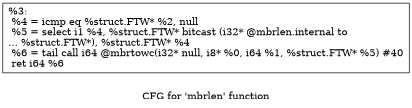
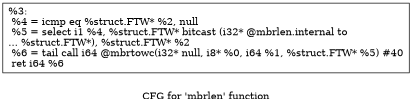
(99, 43) -> (99, 43)
